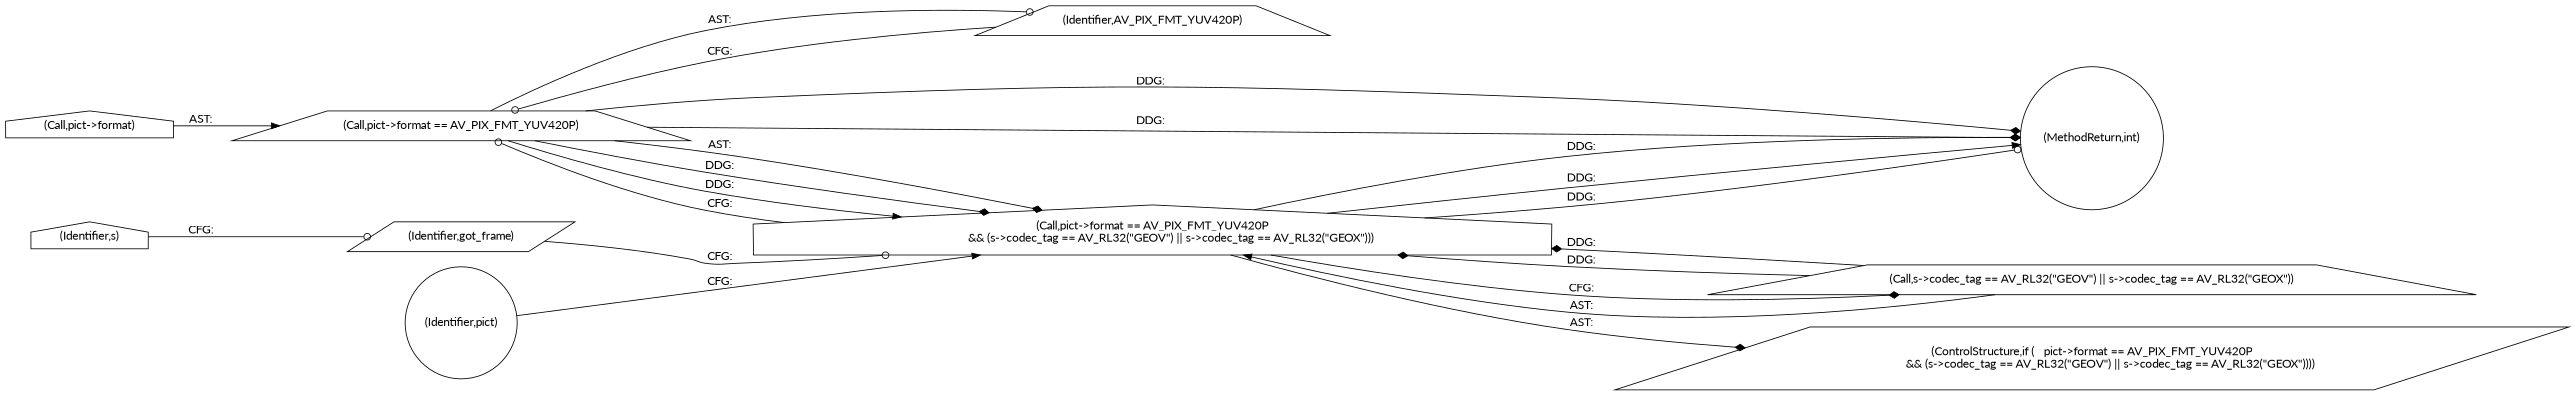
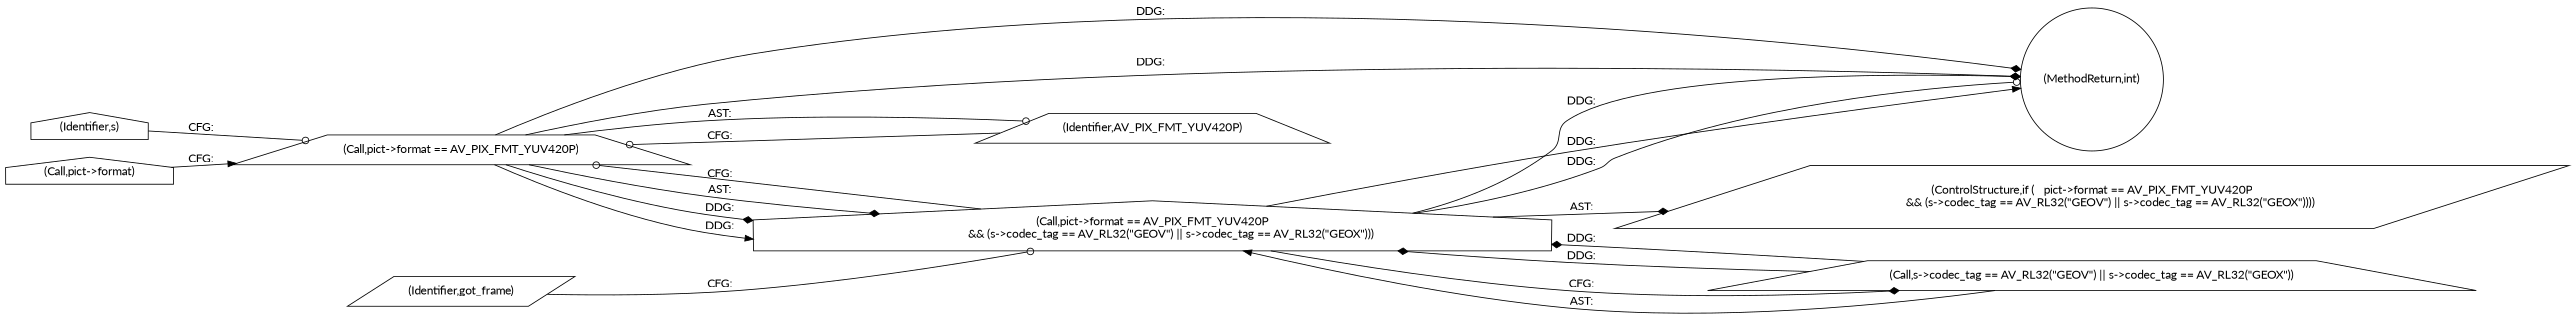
(203, 120) -> (203, 159)
(256, 237) -> (225, 136)
(461, 323) -> none
